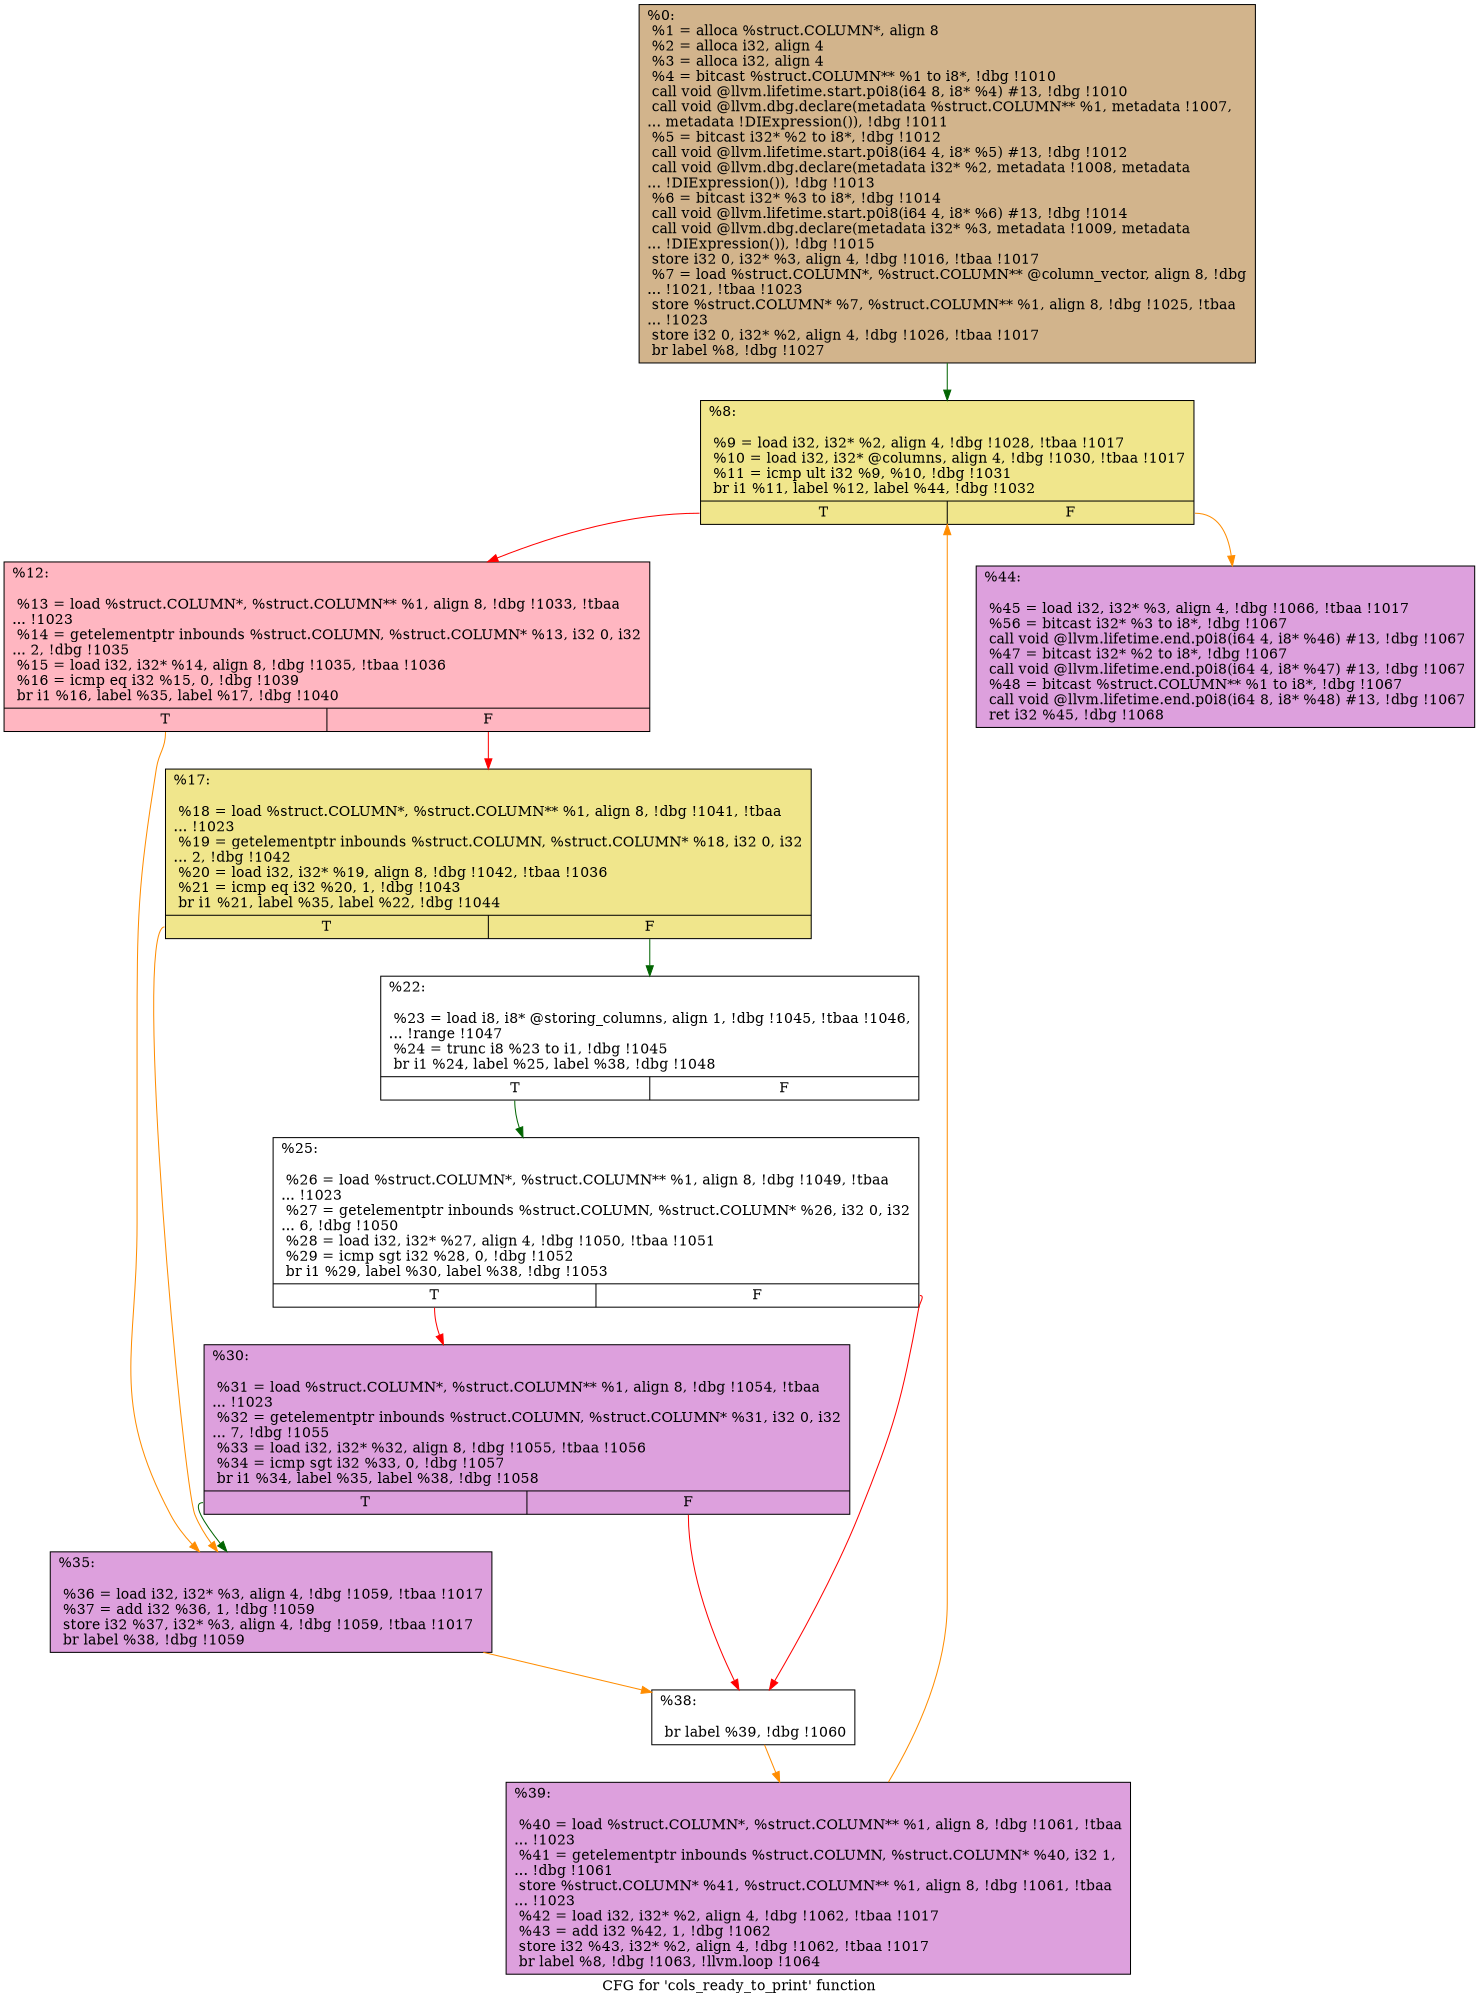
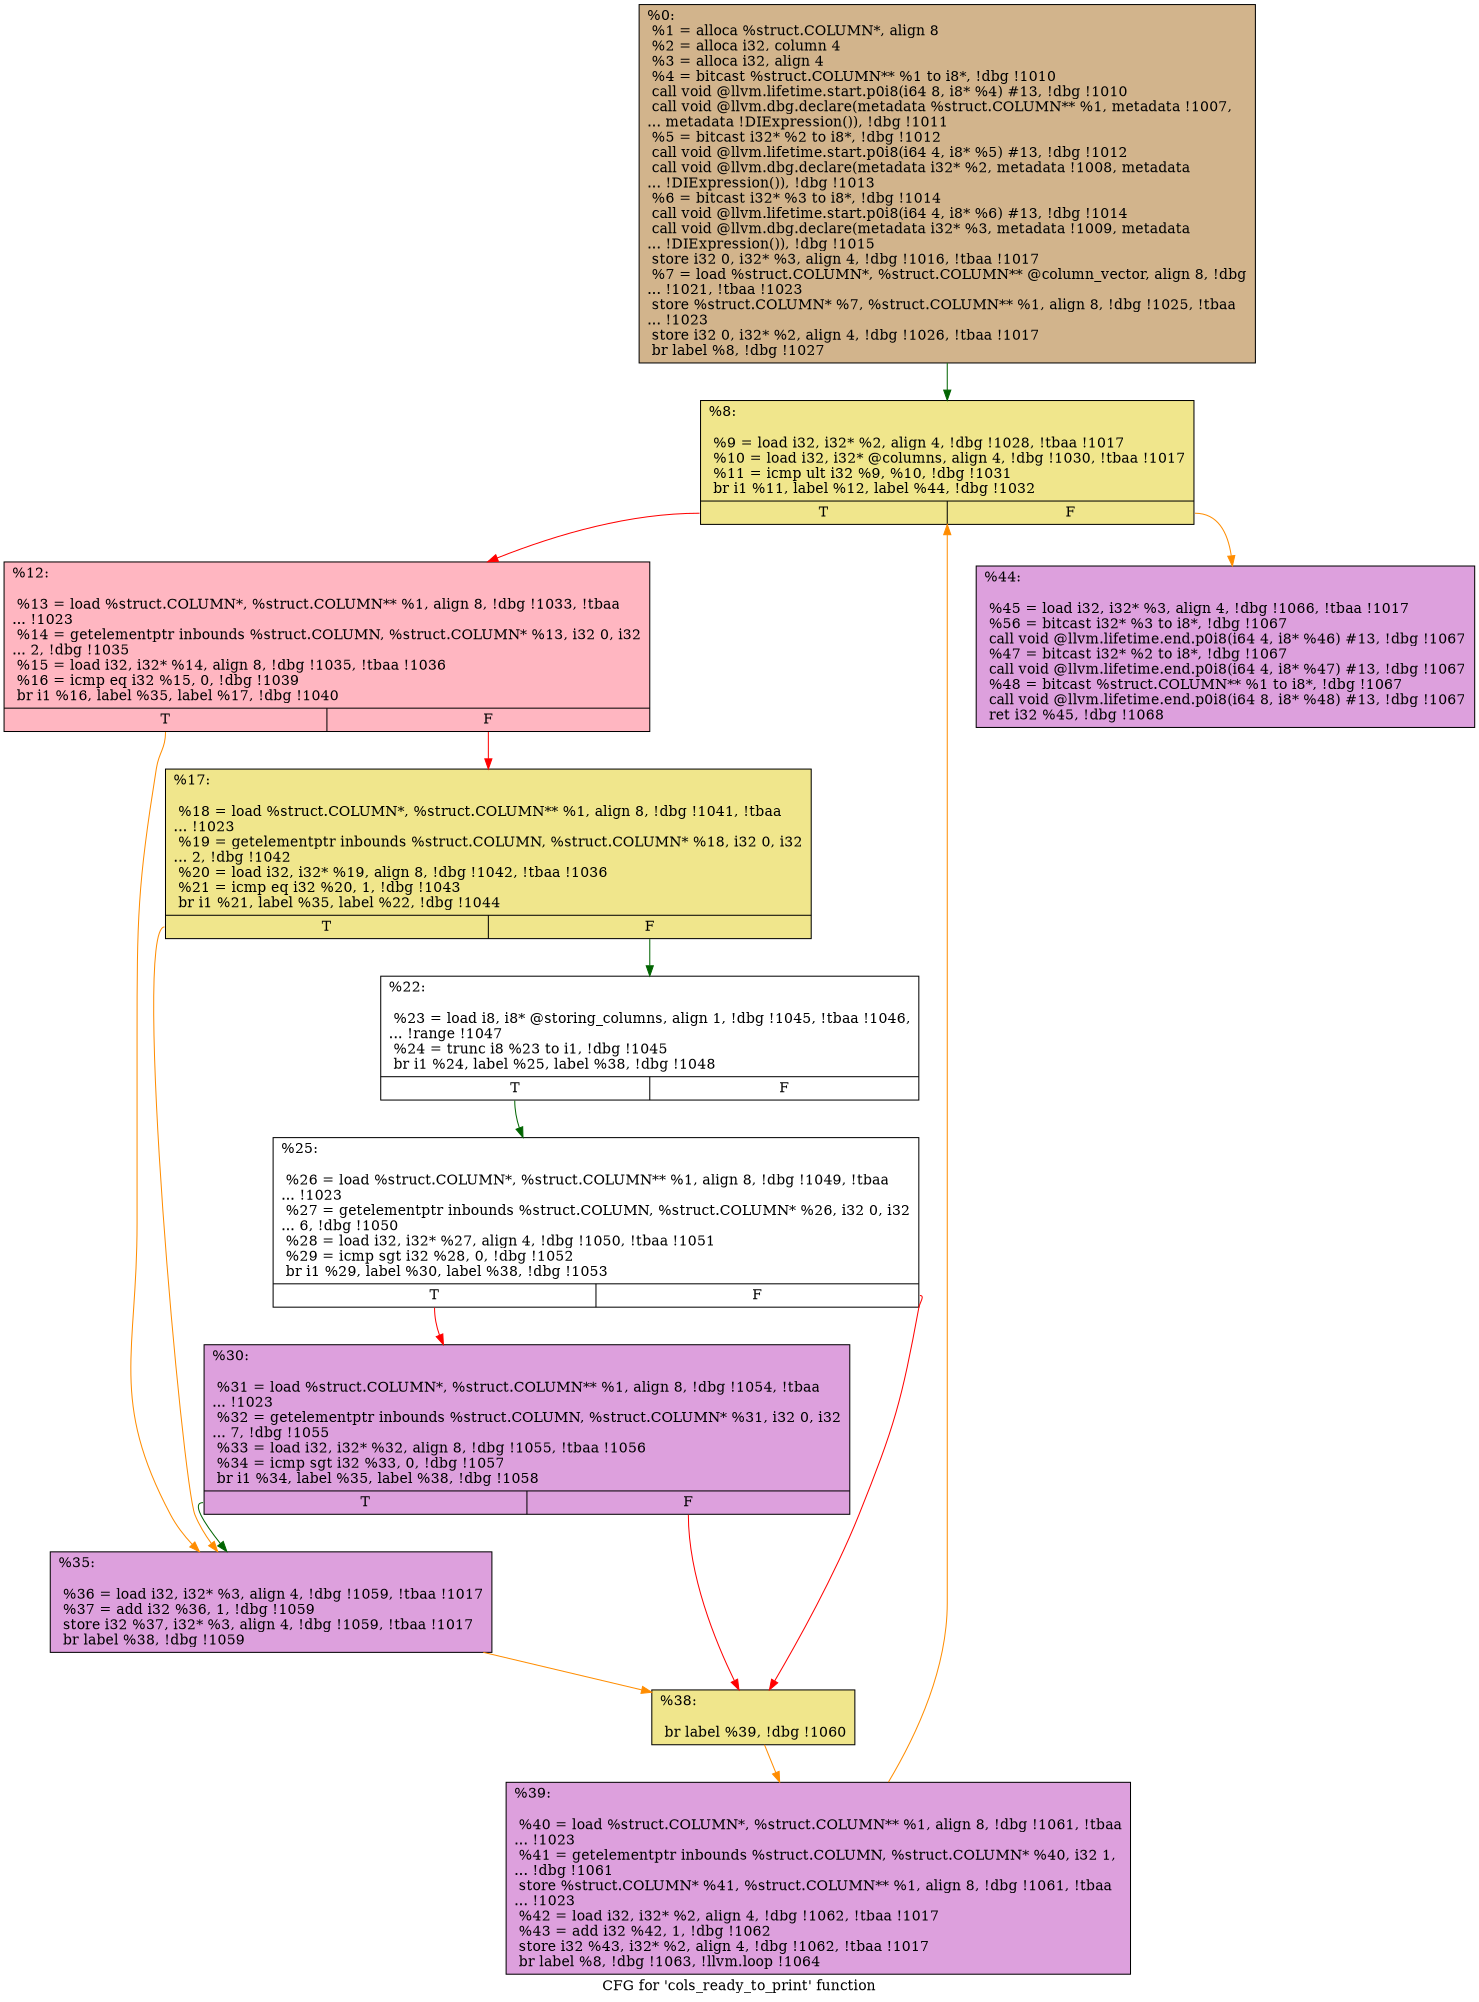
(736, 46) -> (744, 46)
(753, 1717) -> (753, 1717)
